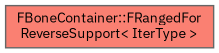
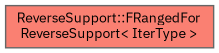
(110, 27) -> (110, 27)
